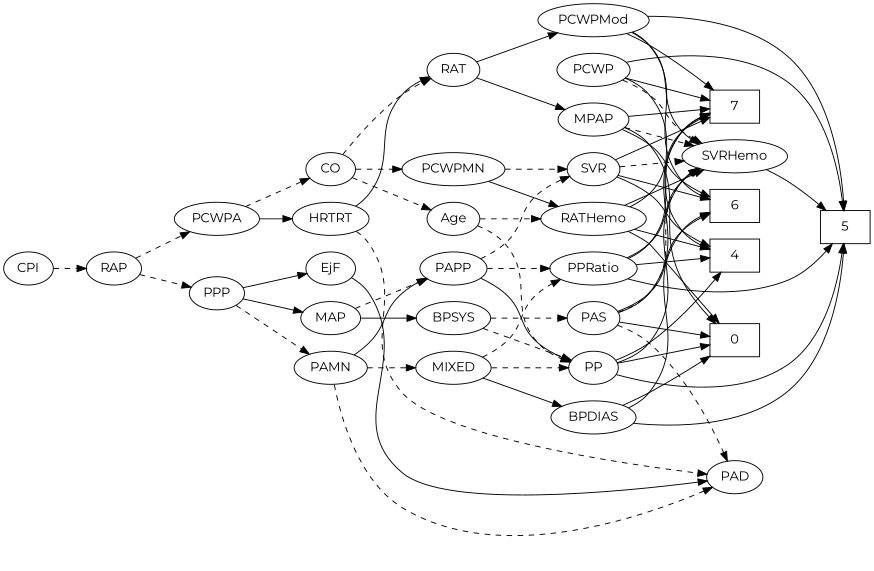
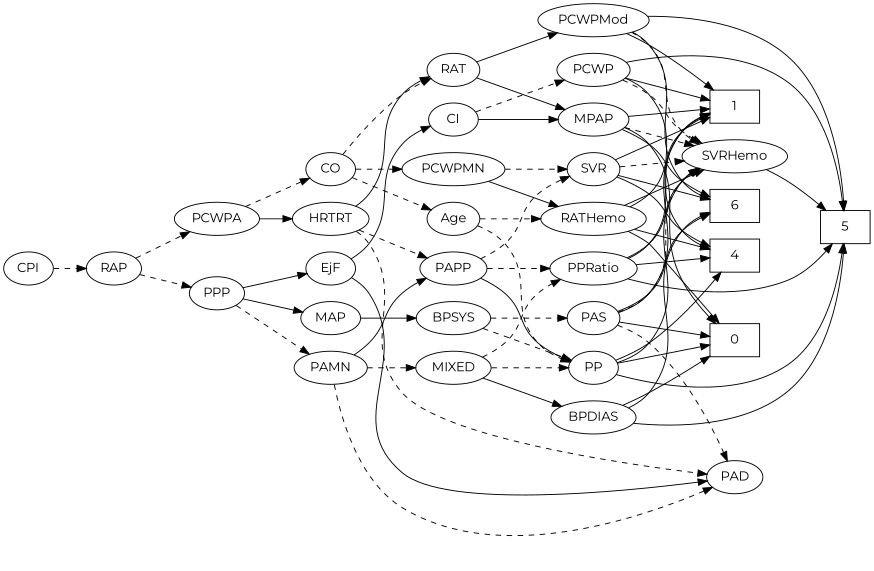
(665, 83) -> (665, 83)
(735, 107) -> (735, 107)
none -> (453, 120)
(390, 294) -> (389, 242)
